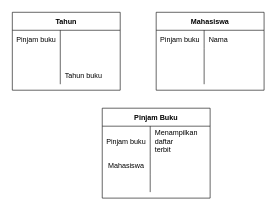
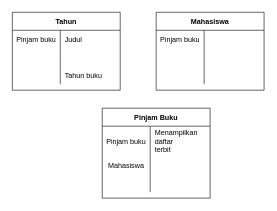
none -> (90, 39)
(234, 39) -> none
